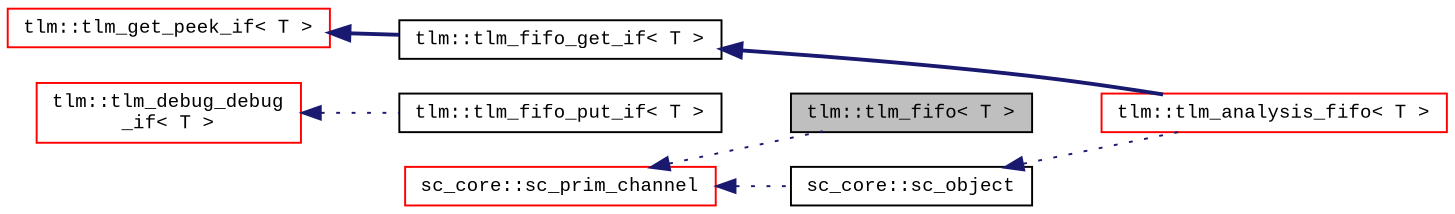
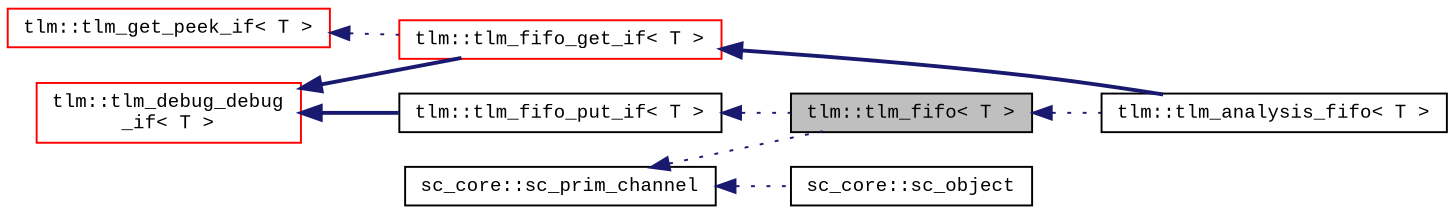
(374, 34) -> (374, 34)
(560, 40) -> (560, 40)
none -> (391, 71)
(360, 113) -> (360, 113)
none -> (766, 113)
(1274, 113) -> (1274, 113)
(1103, 147) -> (1076, 113)
(560, 186) -> (560, 186)
